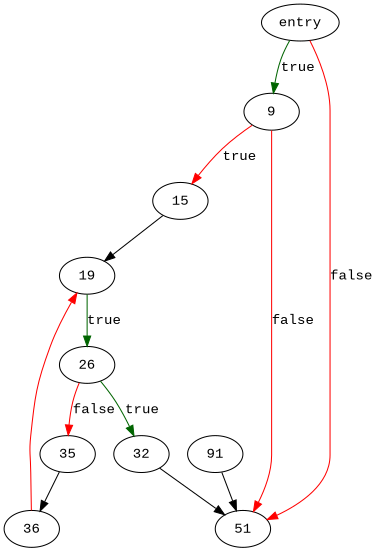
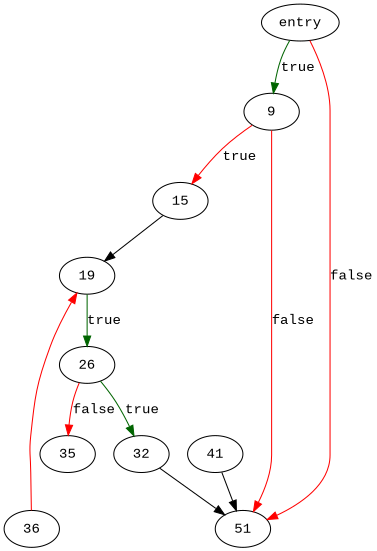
(215, 454) -> (215, 454)
(52, 487) -> none
